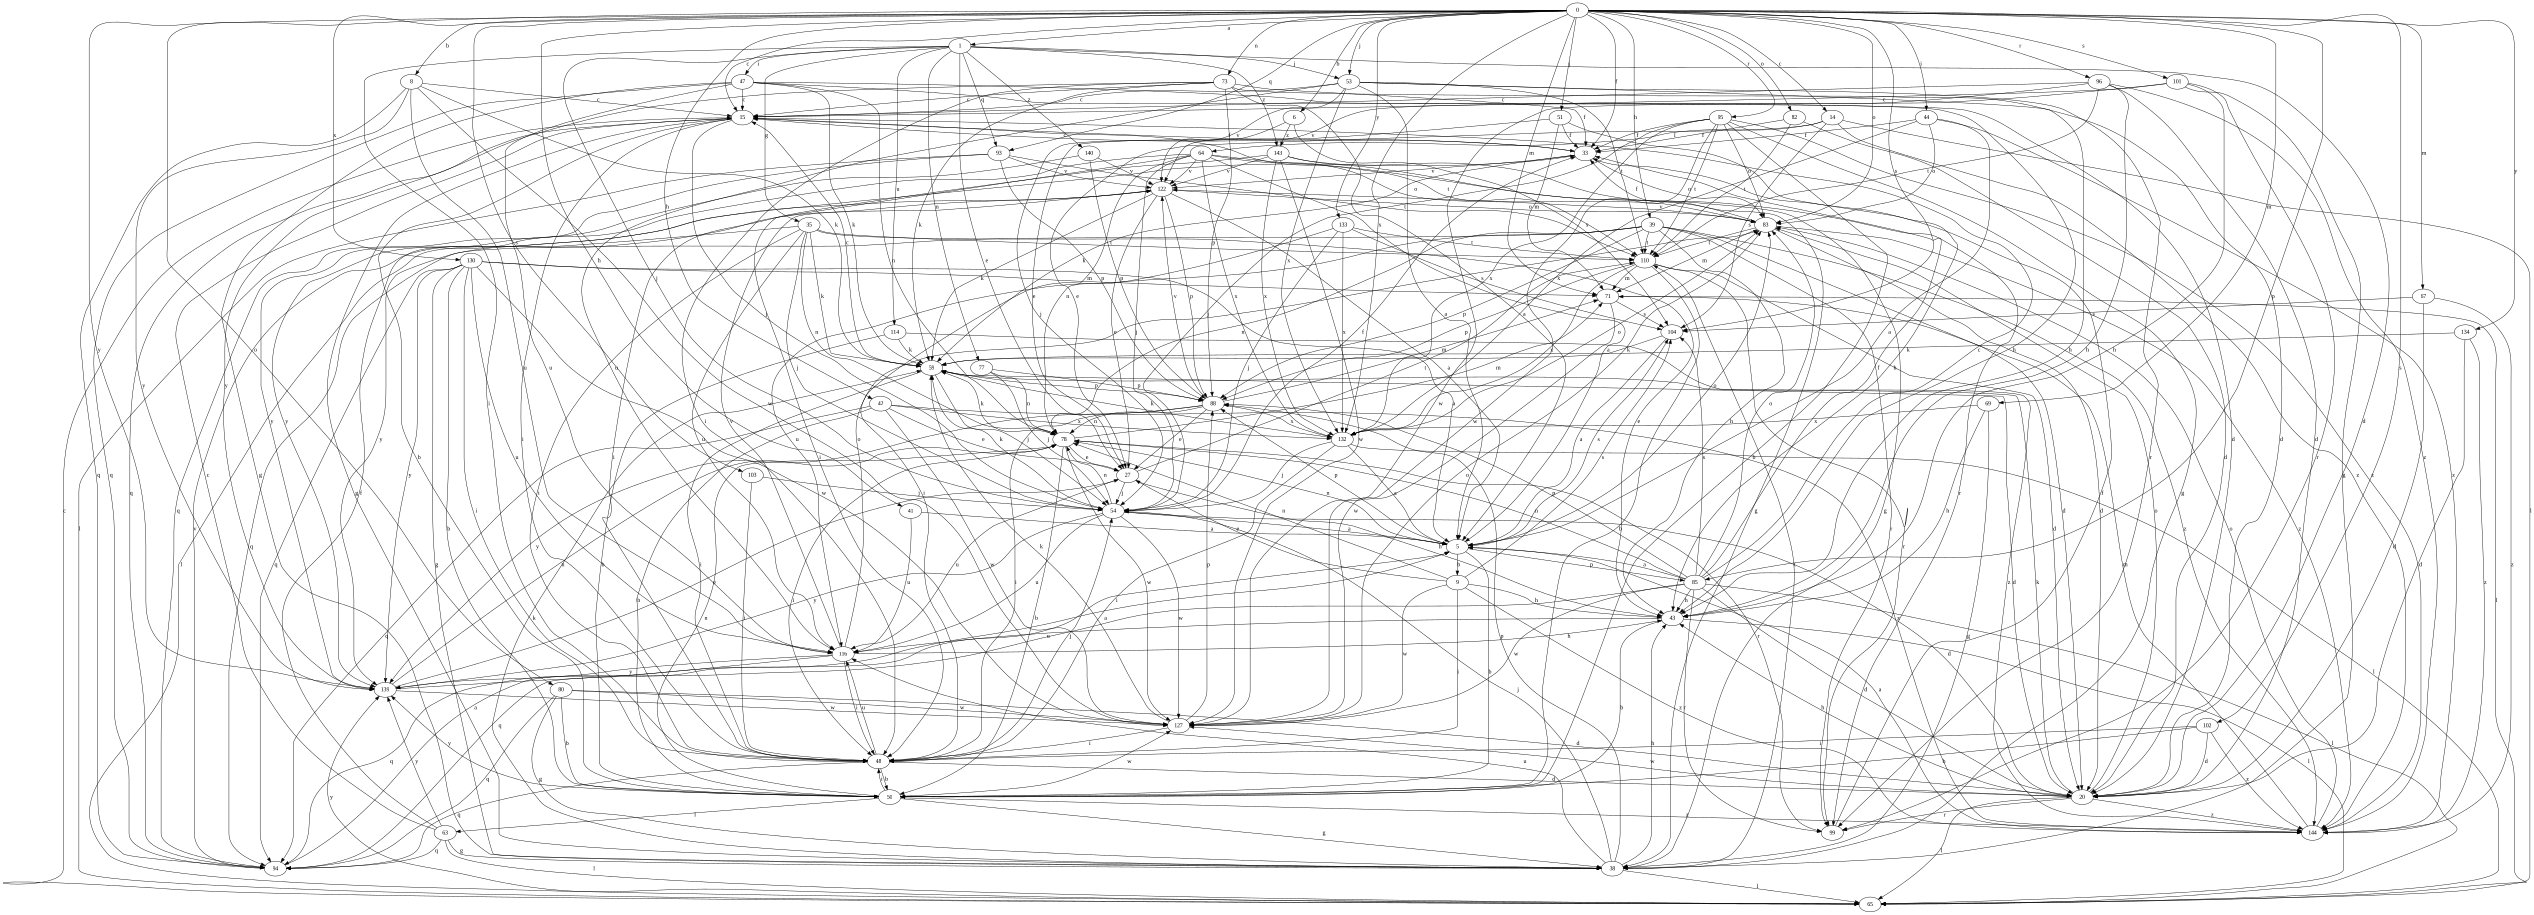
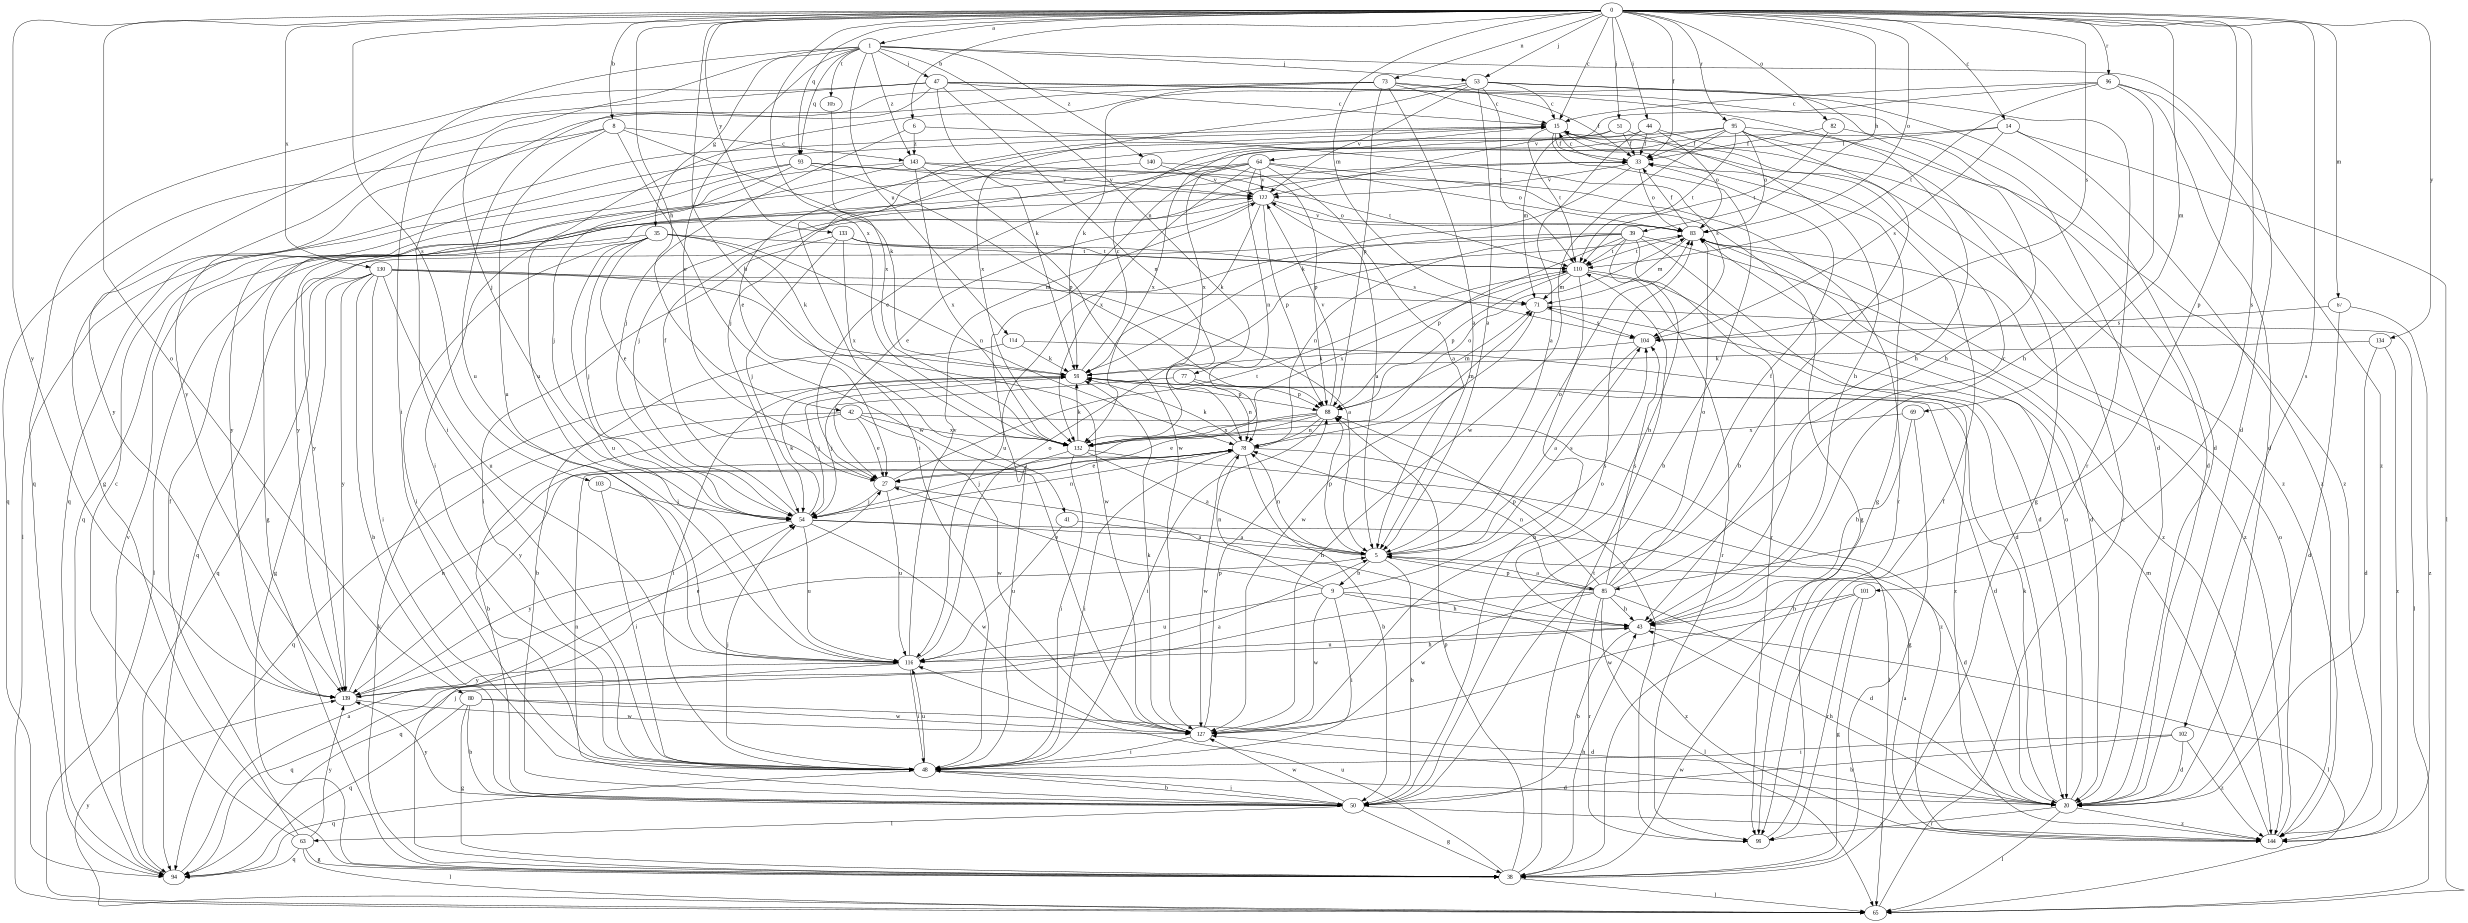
(575, 99) -> (769, 145)
none -> (831, 104)
(1357, 107) -> none
(1366, 249) -> (671, 408)
(825, 356) -> (553, 334)
none -> (1123, 627)
